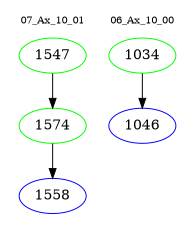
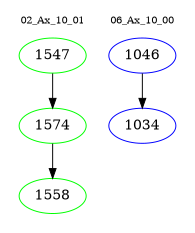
(53, 21) -> (53, 21)
(142, 56) -> (142, 126)
(142, 86) -> (142, 86)
(53, 196) -> (53, 196)
